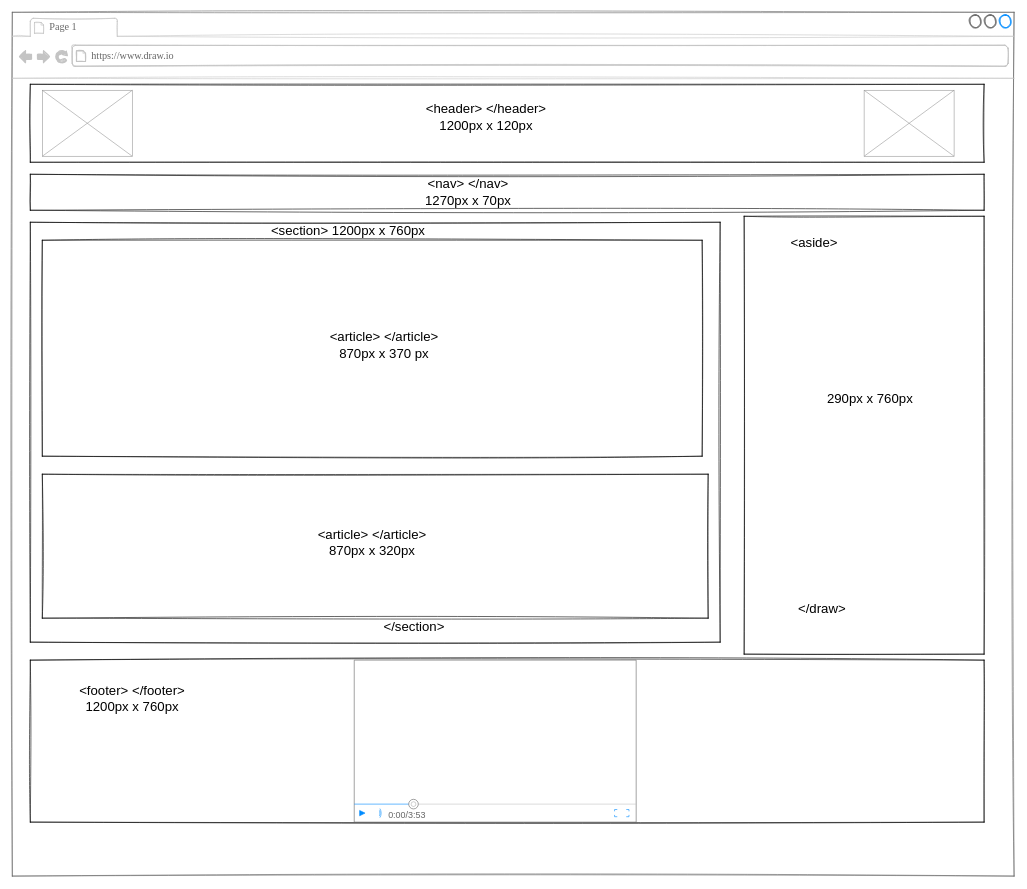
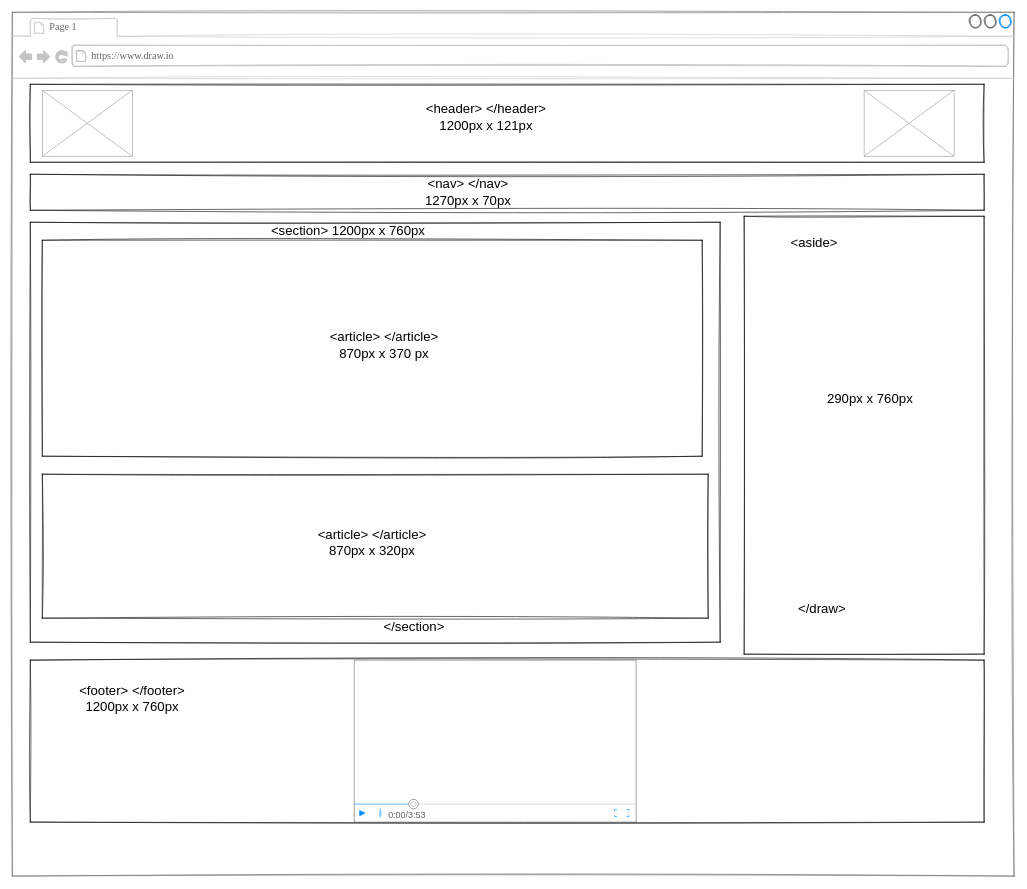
(486, 117) -> (486, 117)
